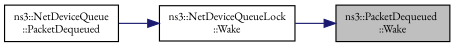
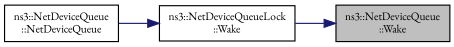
(62, 23) -> (62, 23)
(393, 23) -> (393, 23)
